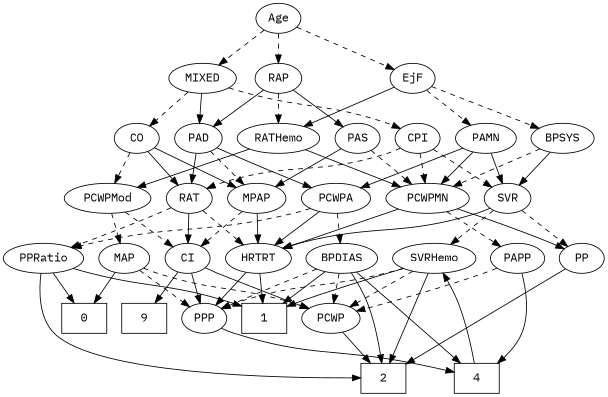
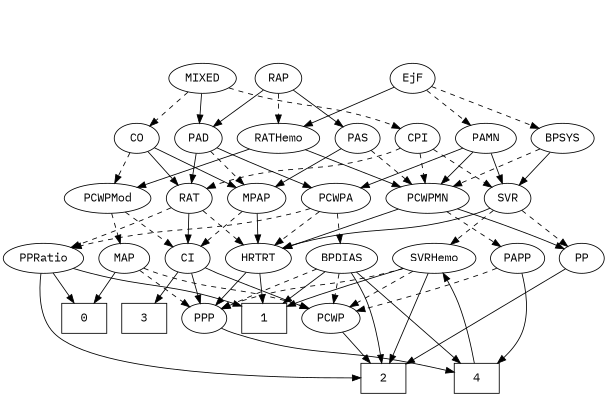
(278, 18) -> none
(301, 226) -> (301, 226)
(144, 318) -> (144, 318)
